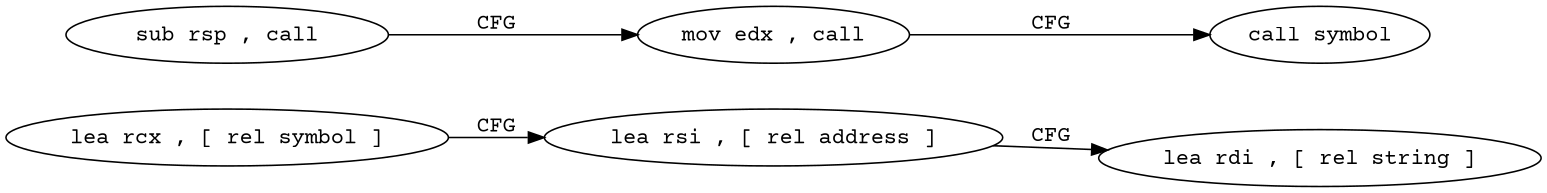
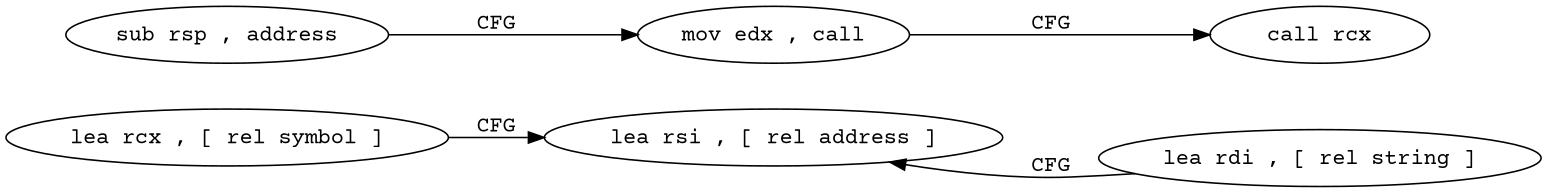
(227, 35) -> (227, 35)
(1320, 35) -> (1320, 35)
(1042, 148) -> (1020, 177)
